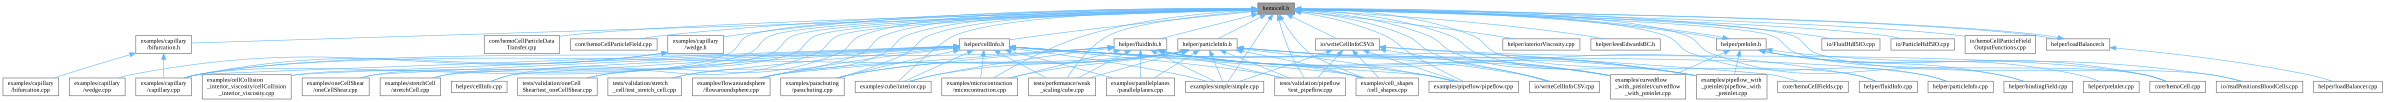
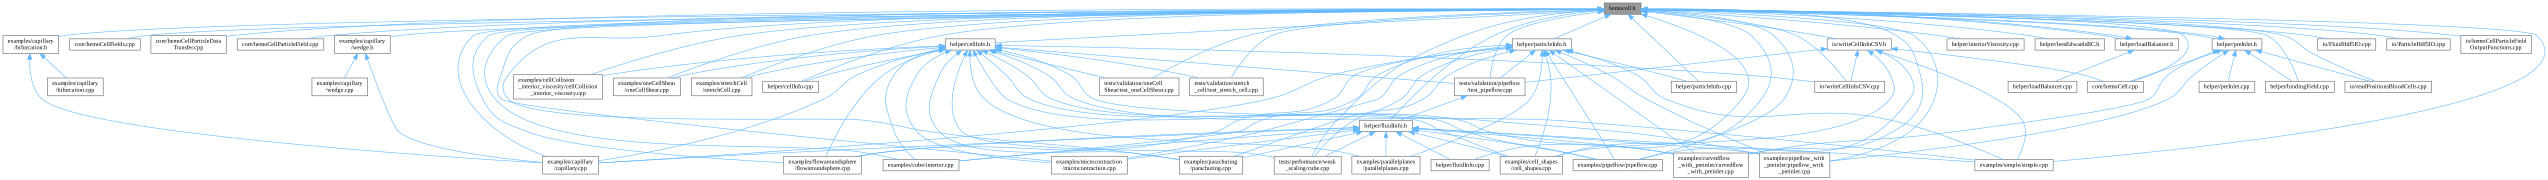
(1592, 61) -> (862, 17)
(1223, 64) -> (1431, 109)
